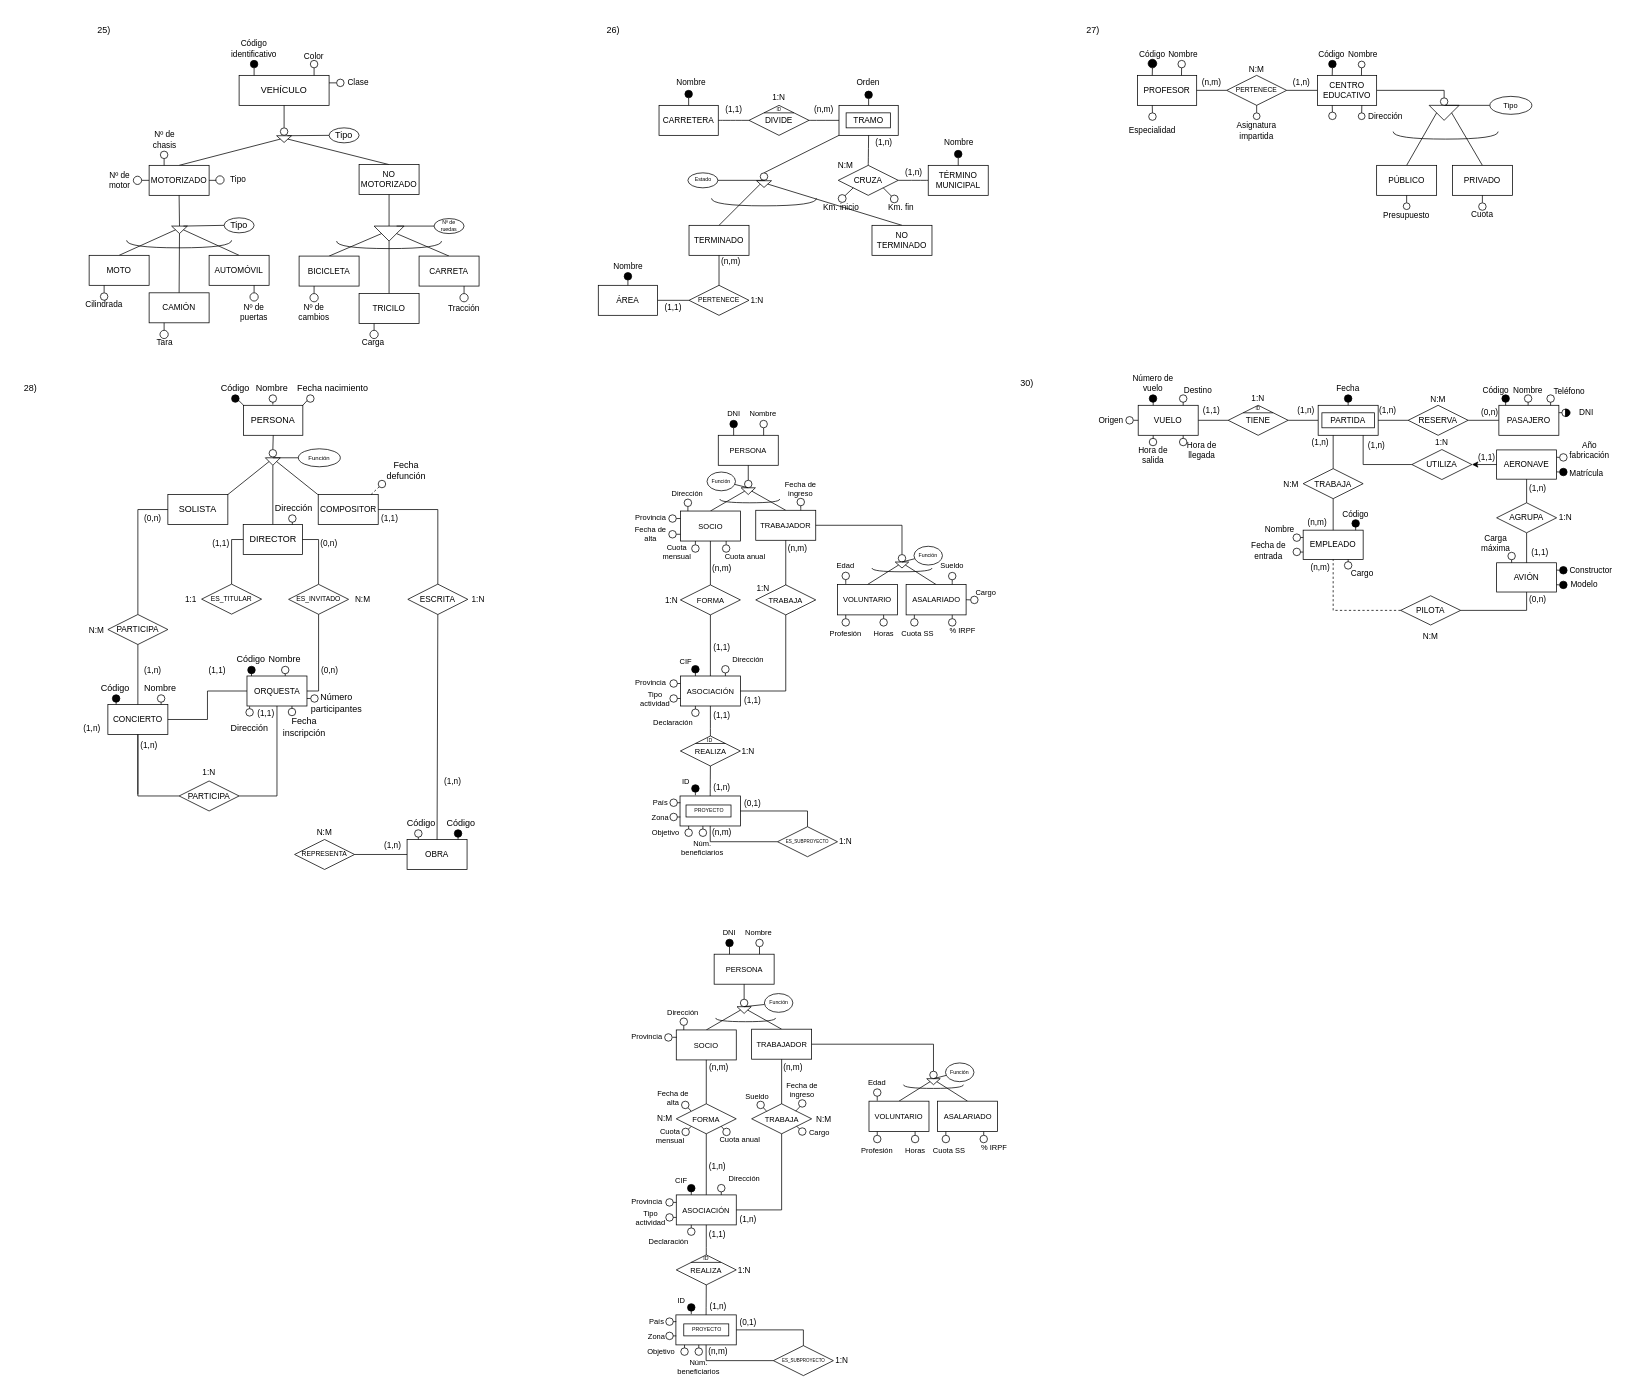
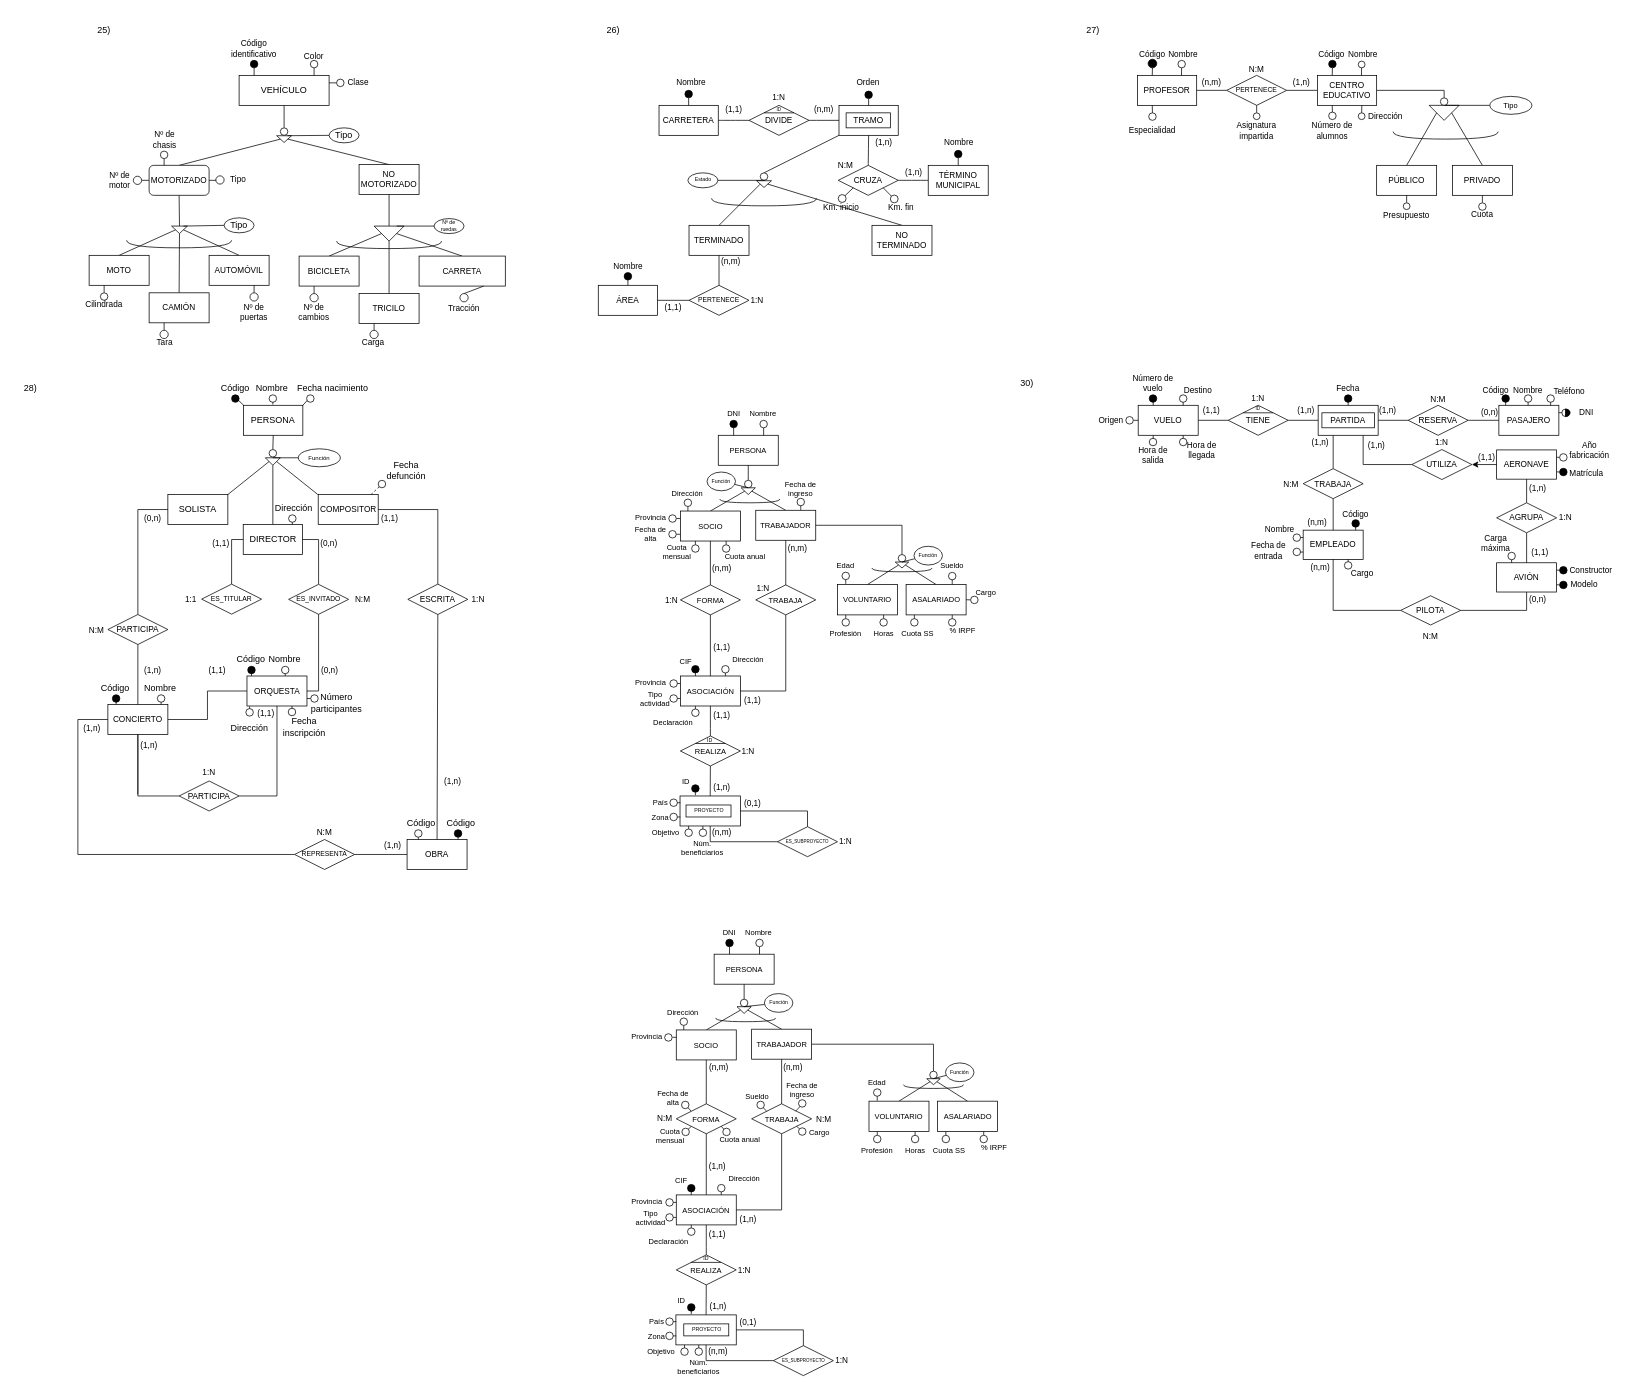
none -> (1332, 131)
(179, 180) -> (179, 180)
(449, 271) -> (462, 271)
(1340, 611) -> (1340, 611)
none -> (104, 855)
